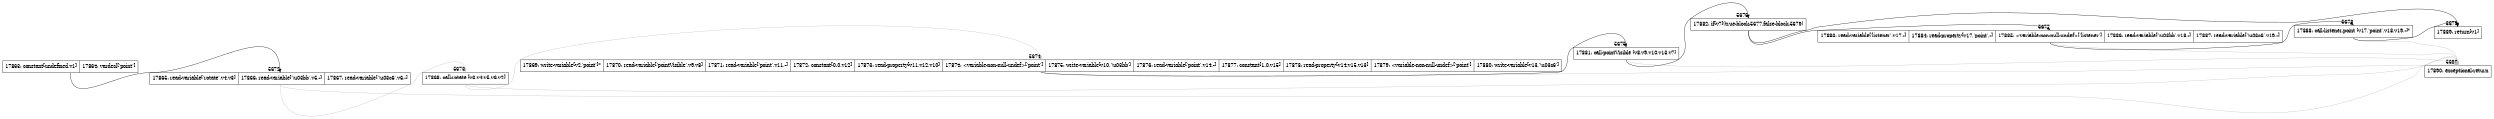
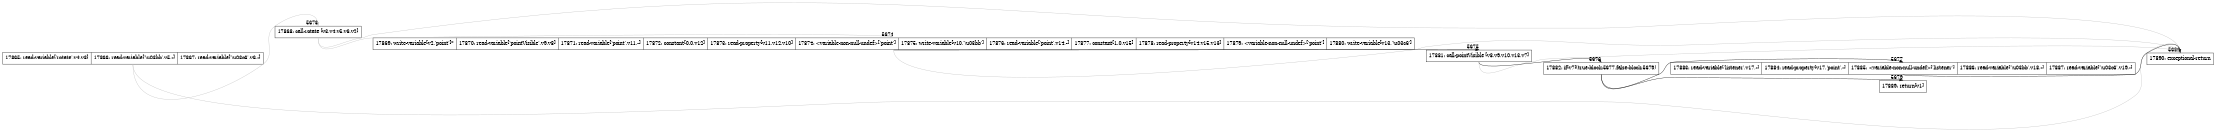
(2353, 31) -> none
(2256, 52) -> (2050, 76)
(70, 67) -> none
